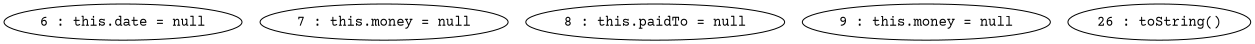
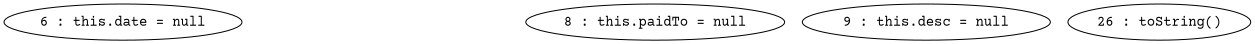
(384, 22) -> none
(926, 22) -> (926, 22)
